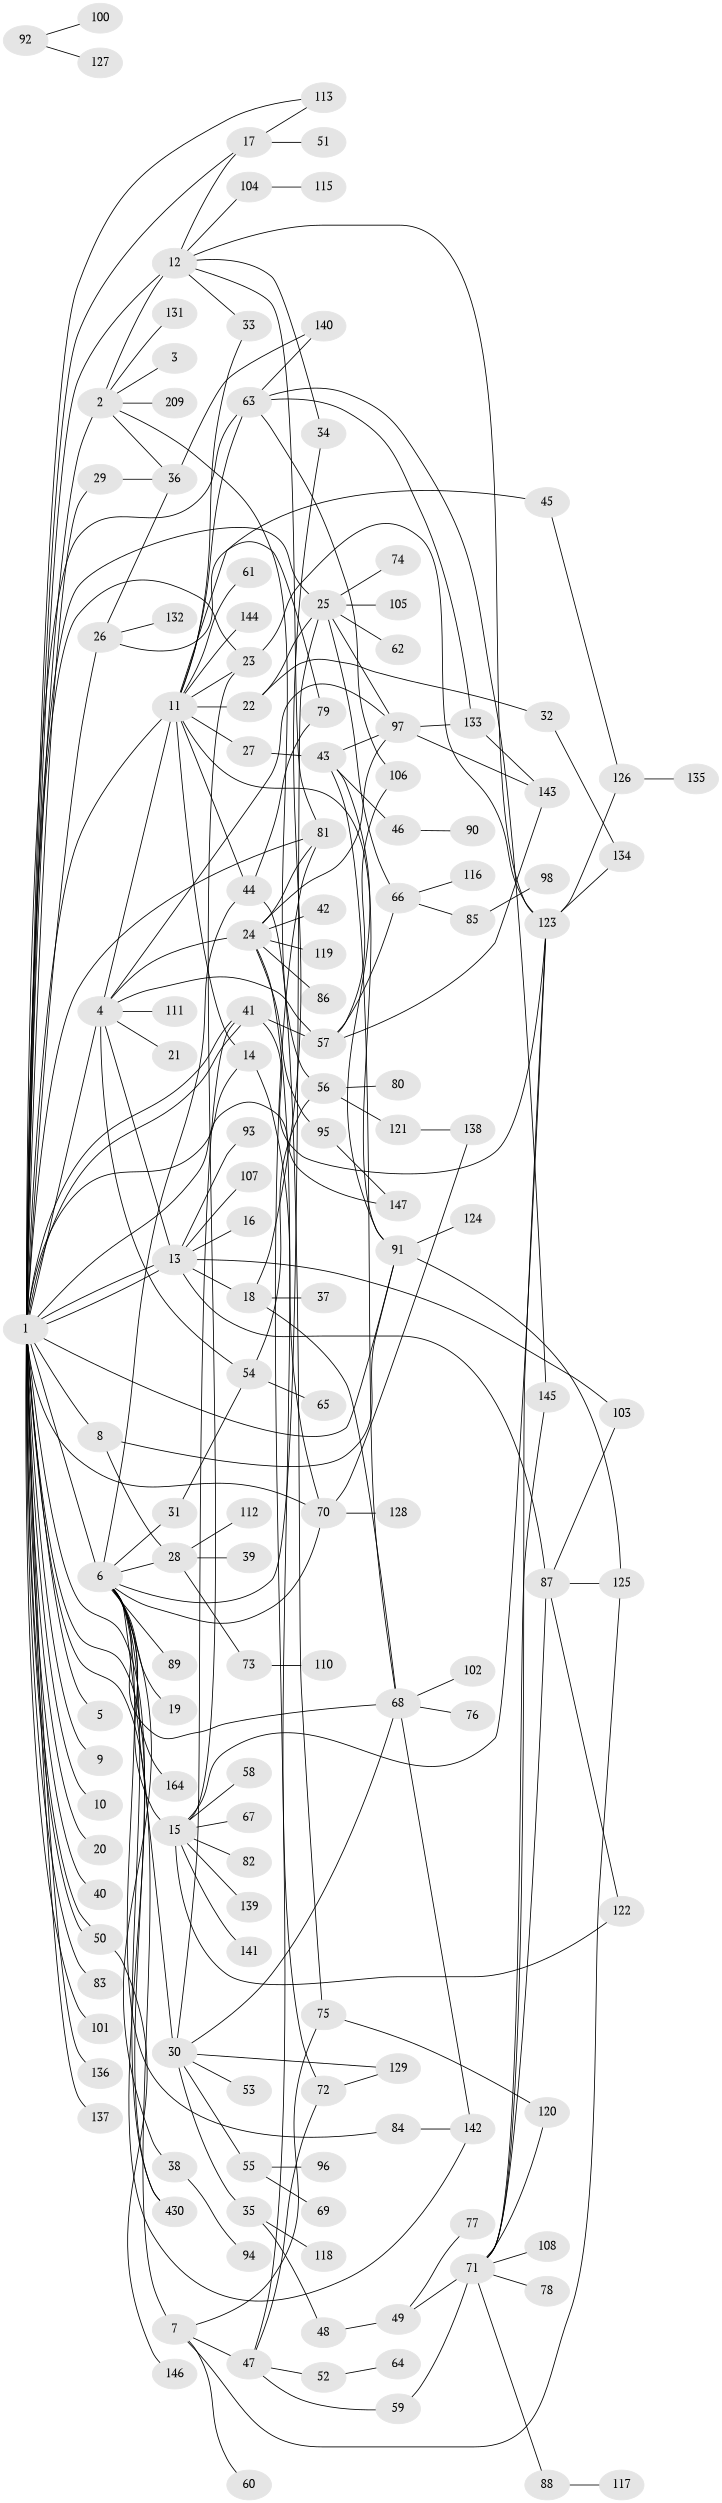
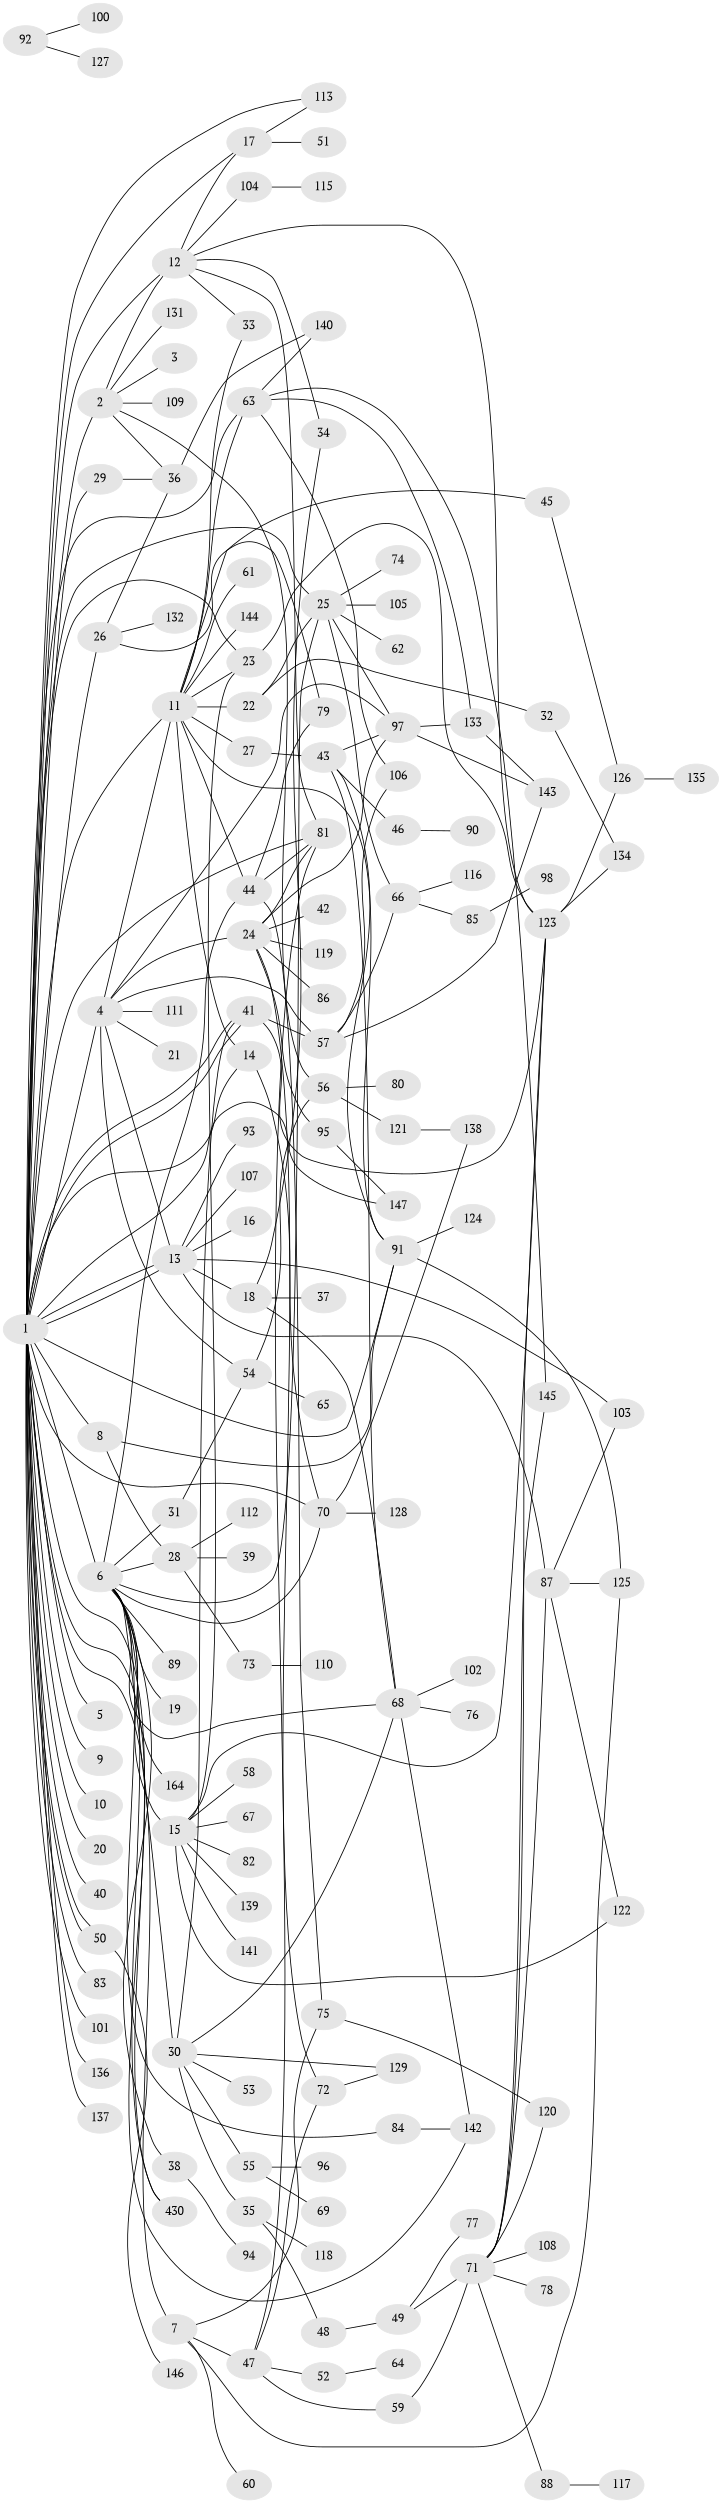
(175, 403) -> (175, 403)
none -> (289, 860)
